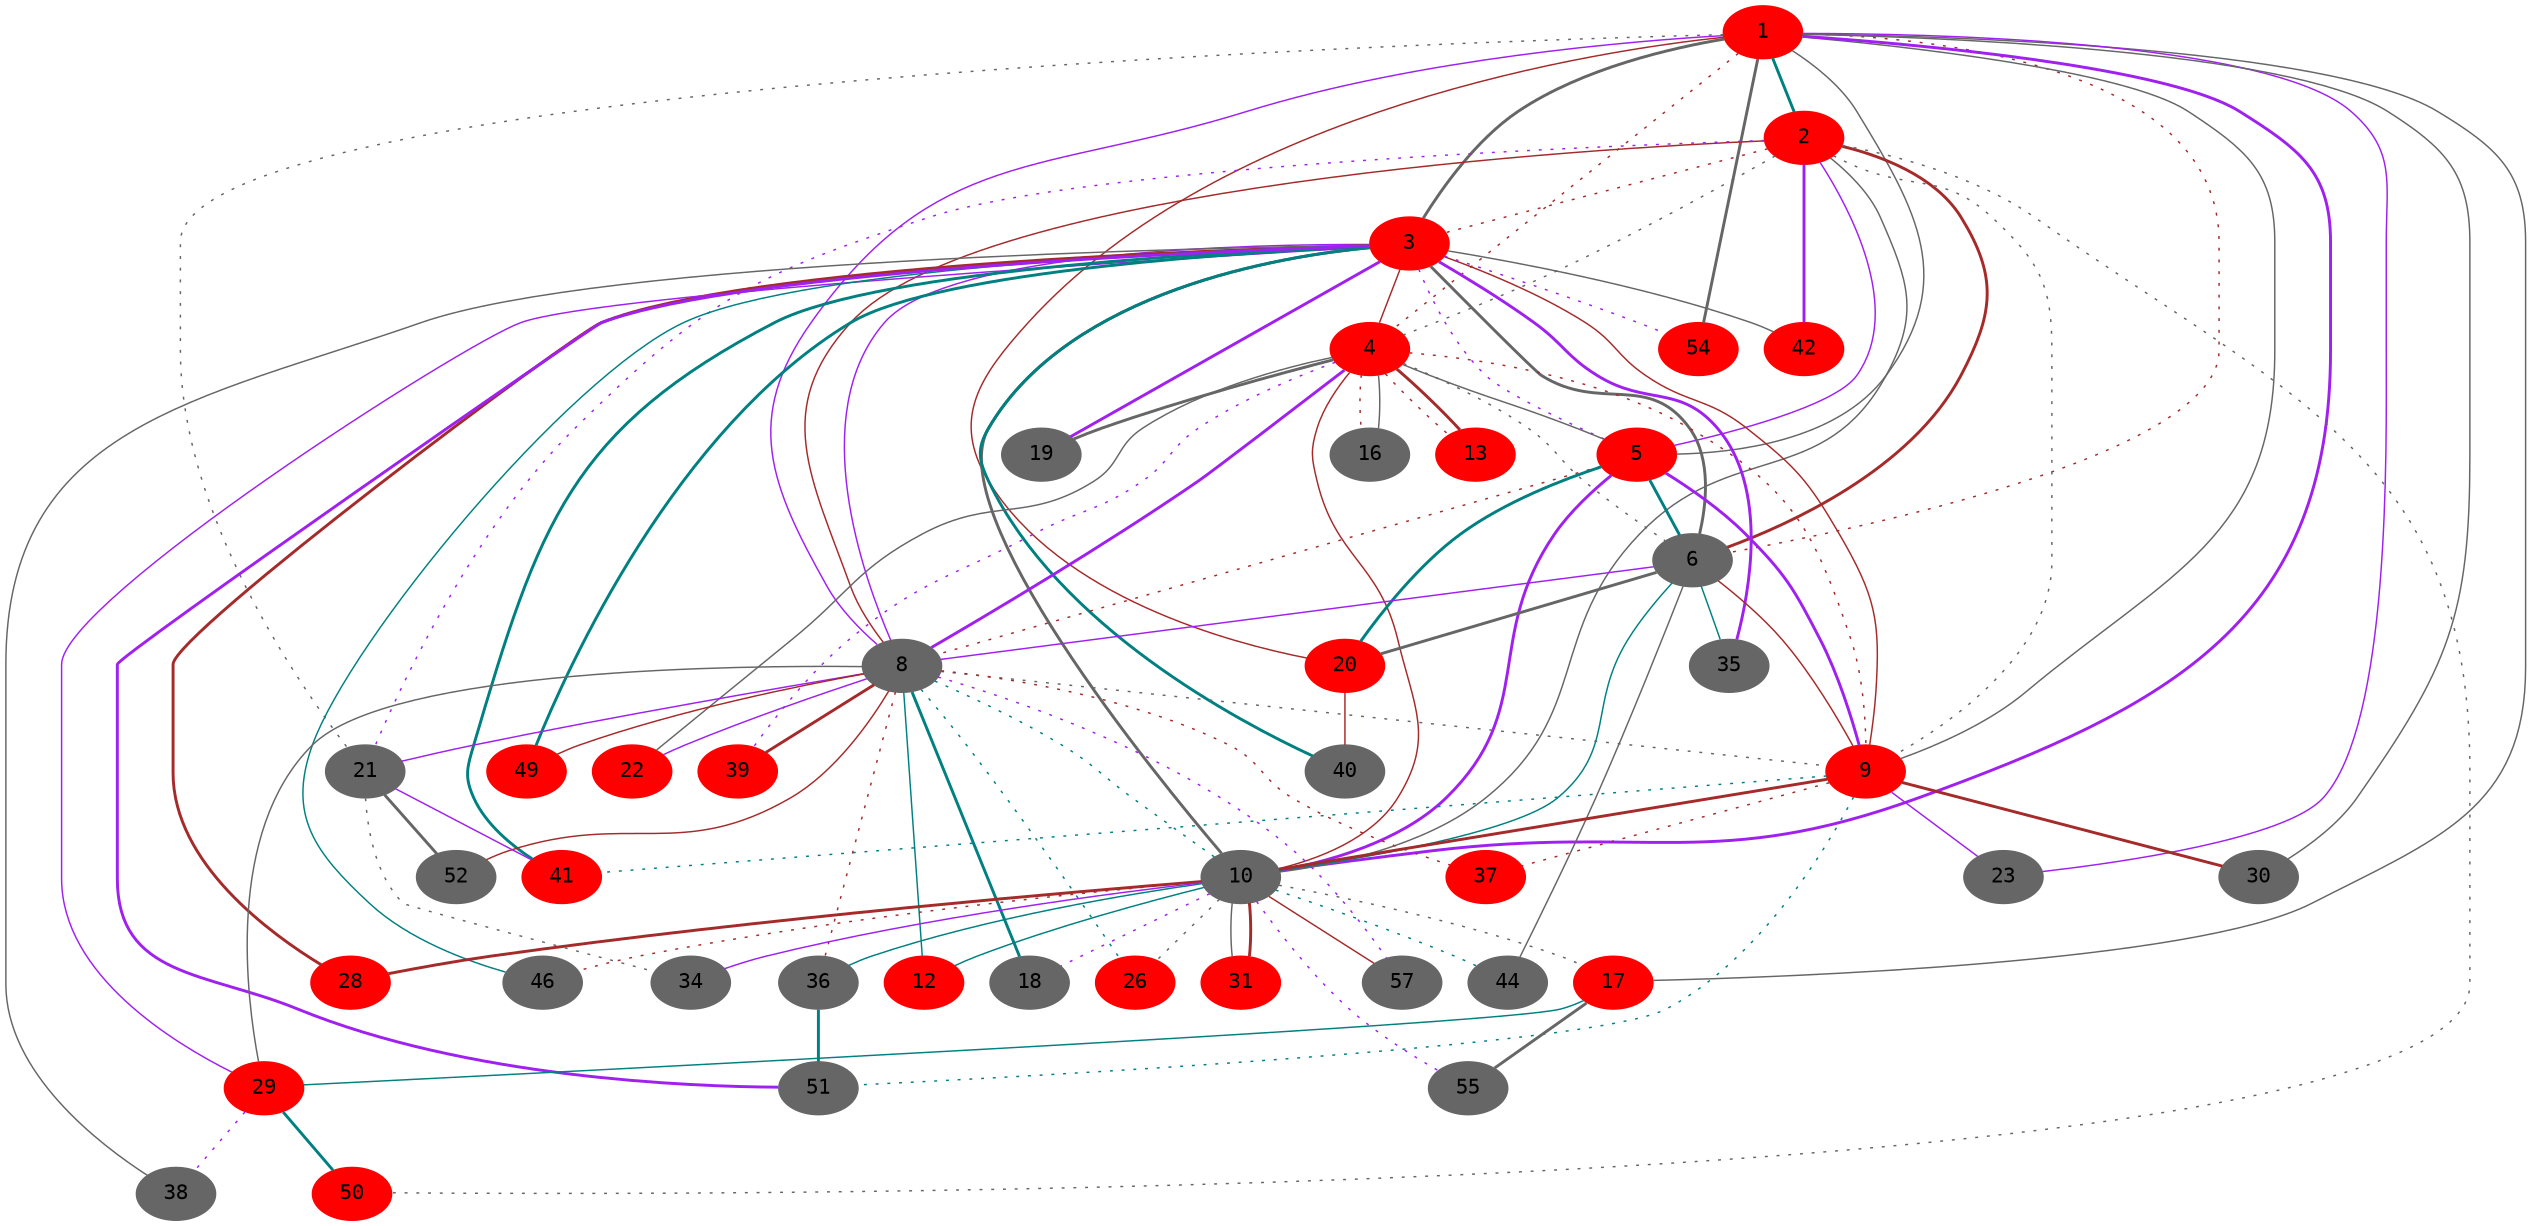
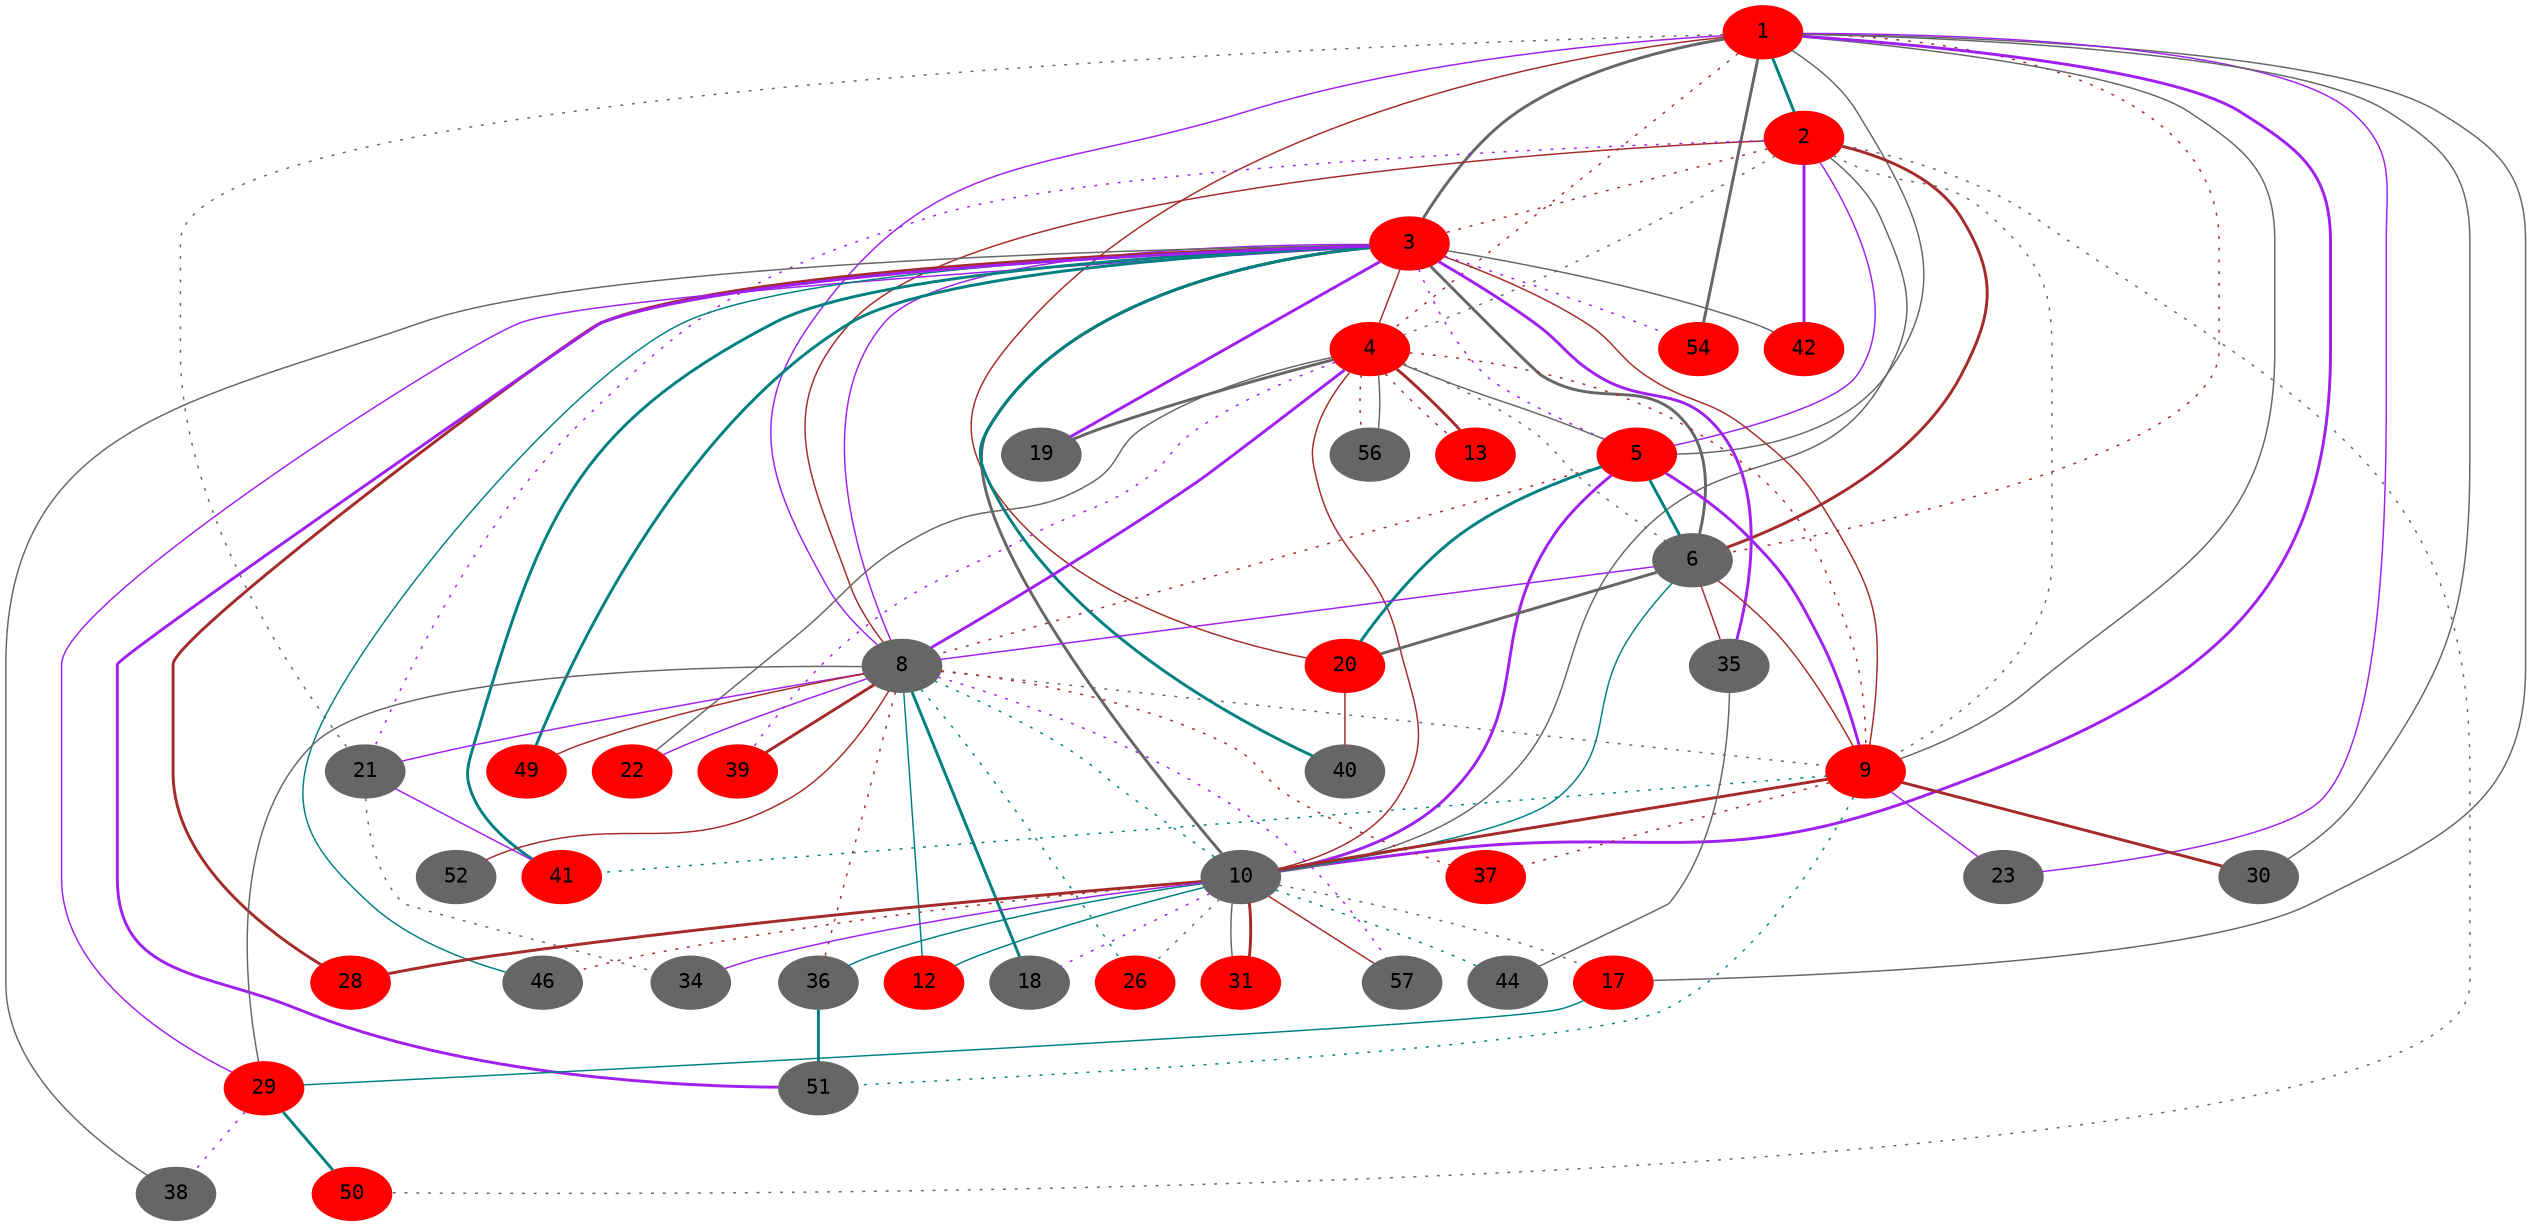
(1370, 455) -> (1370, 455)
(1711, 613) -> (1711, 613)
(1606, 774) -> (1690, 870)
(411, 824) -> none
(1468, 1088) -> none
